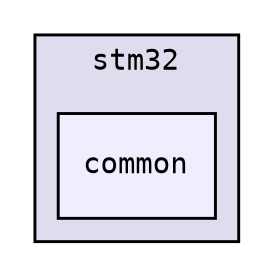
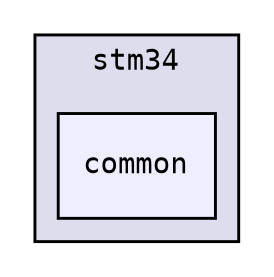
(137, 63) -> (137, 63)
